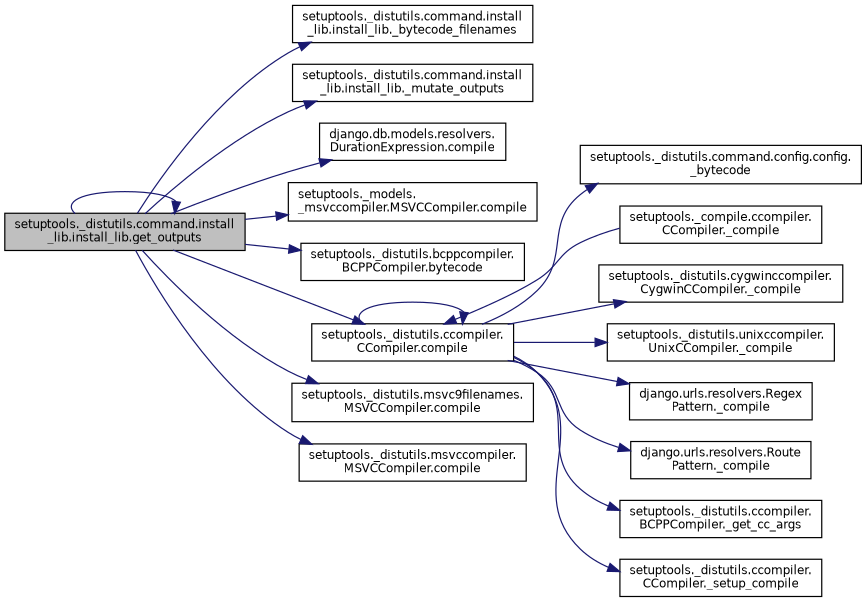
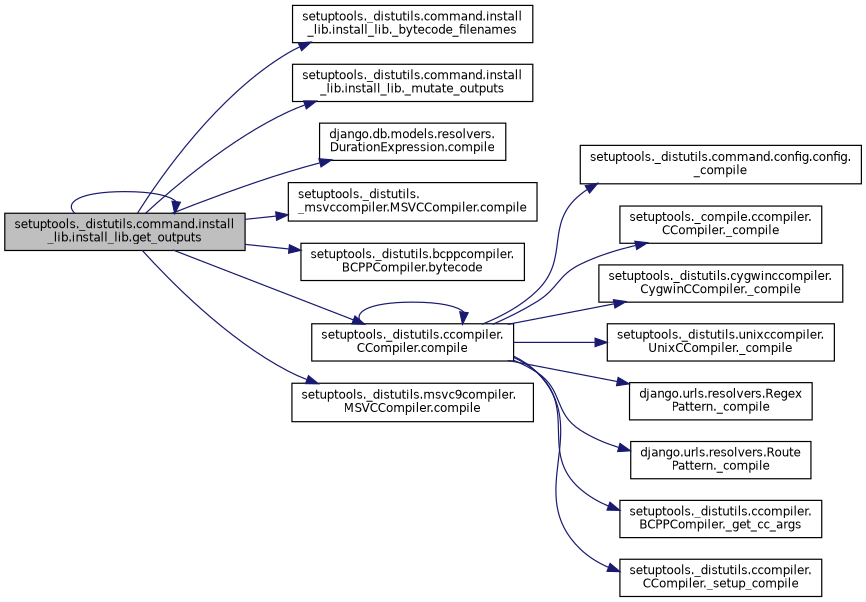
(721, 165) -> (721, 165)
(413, 202) -> (413, 202)
(533, 283) -> (561, 279)
(413, 402) -> (413, 402)
(413, 463) -> none
